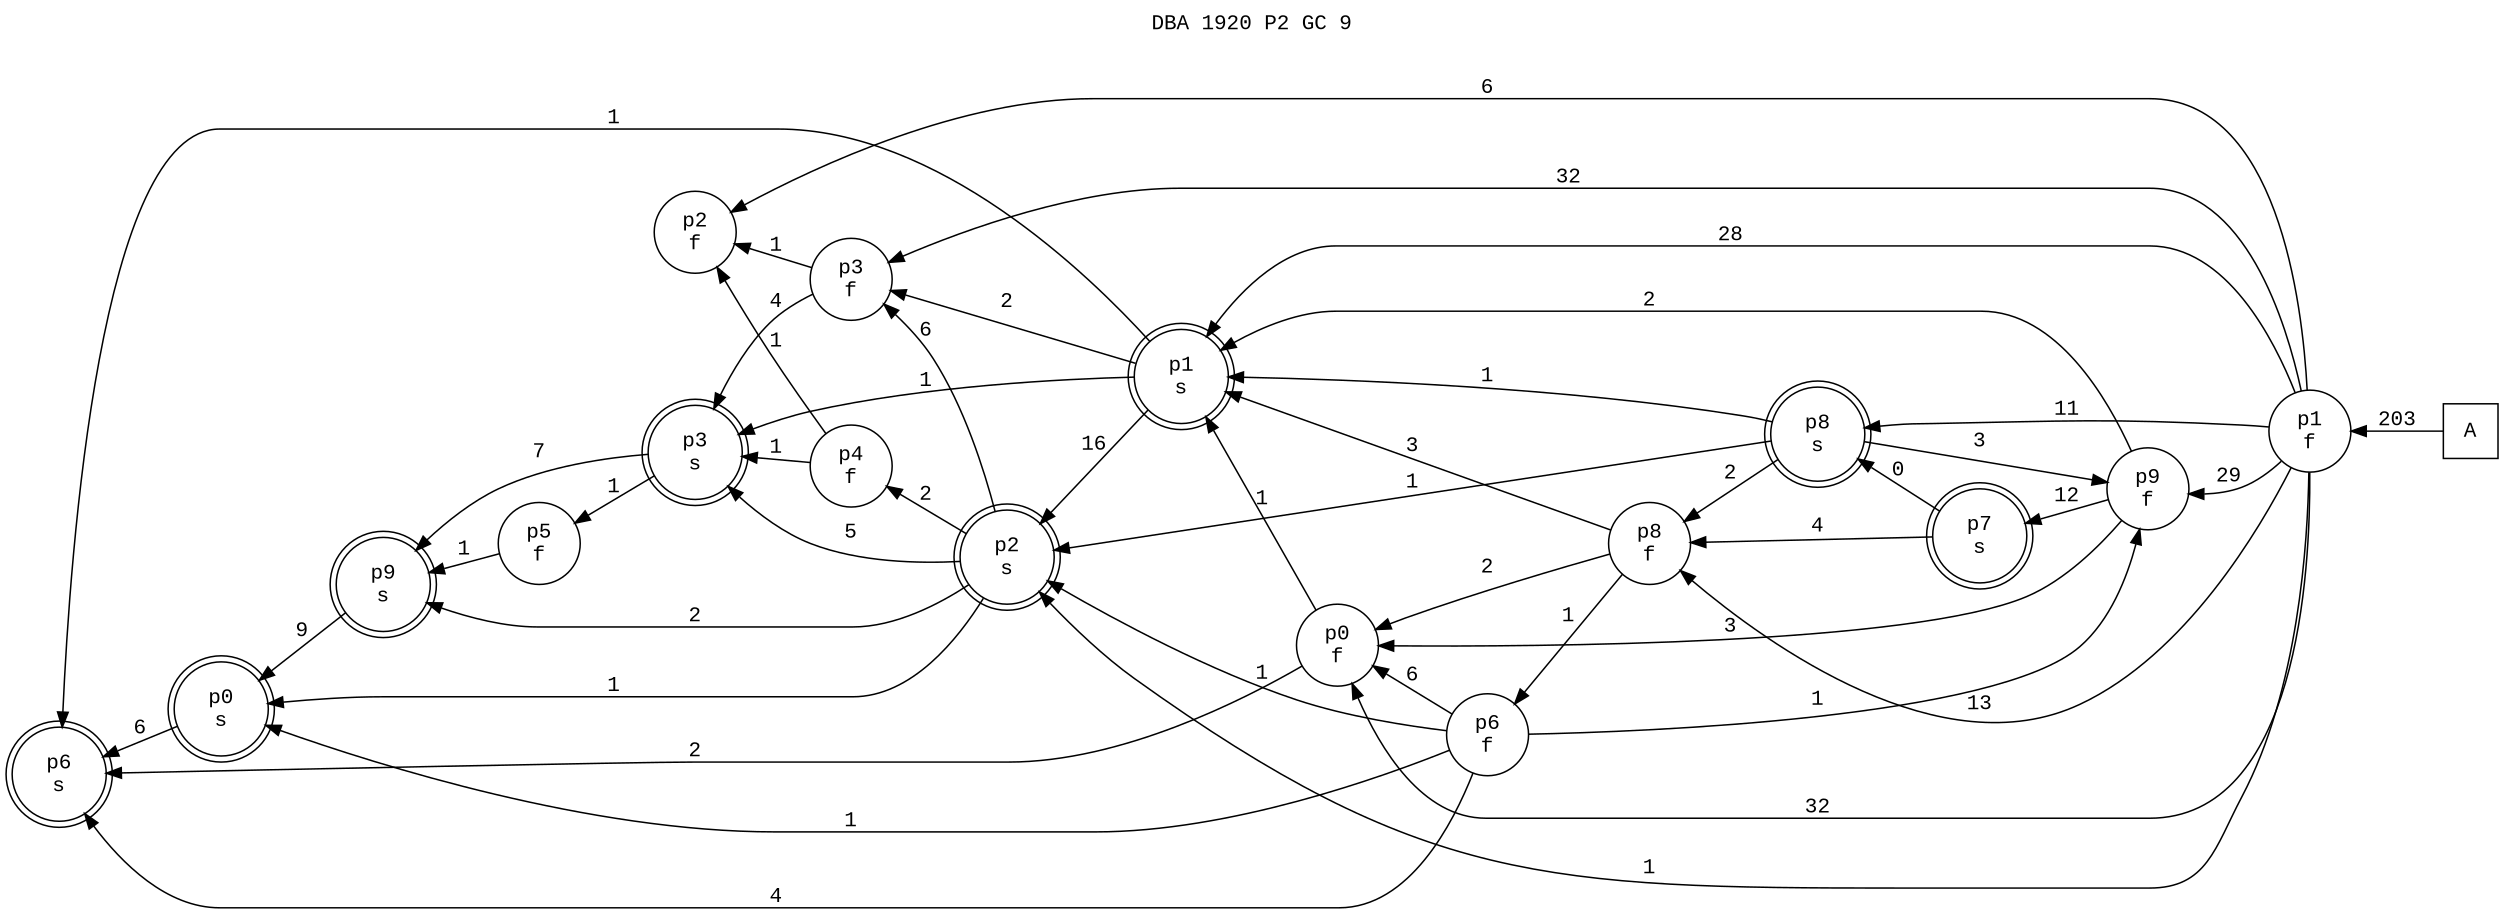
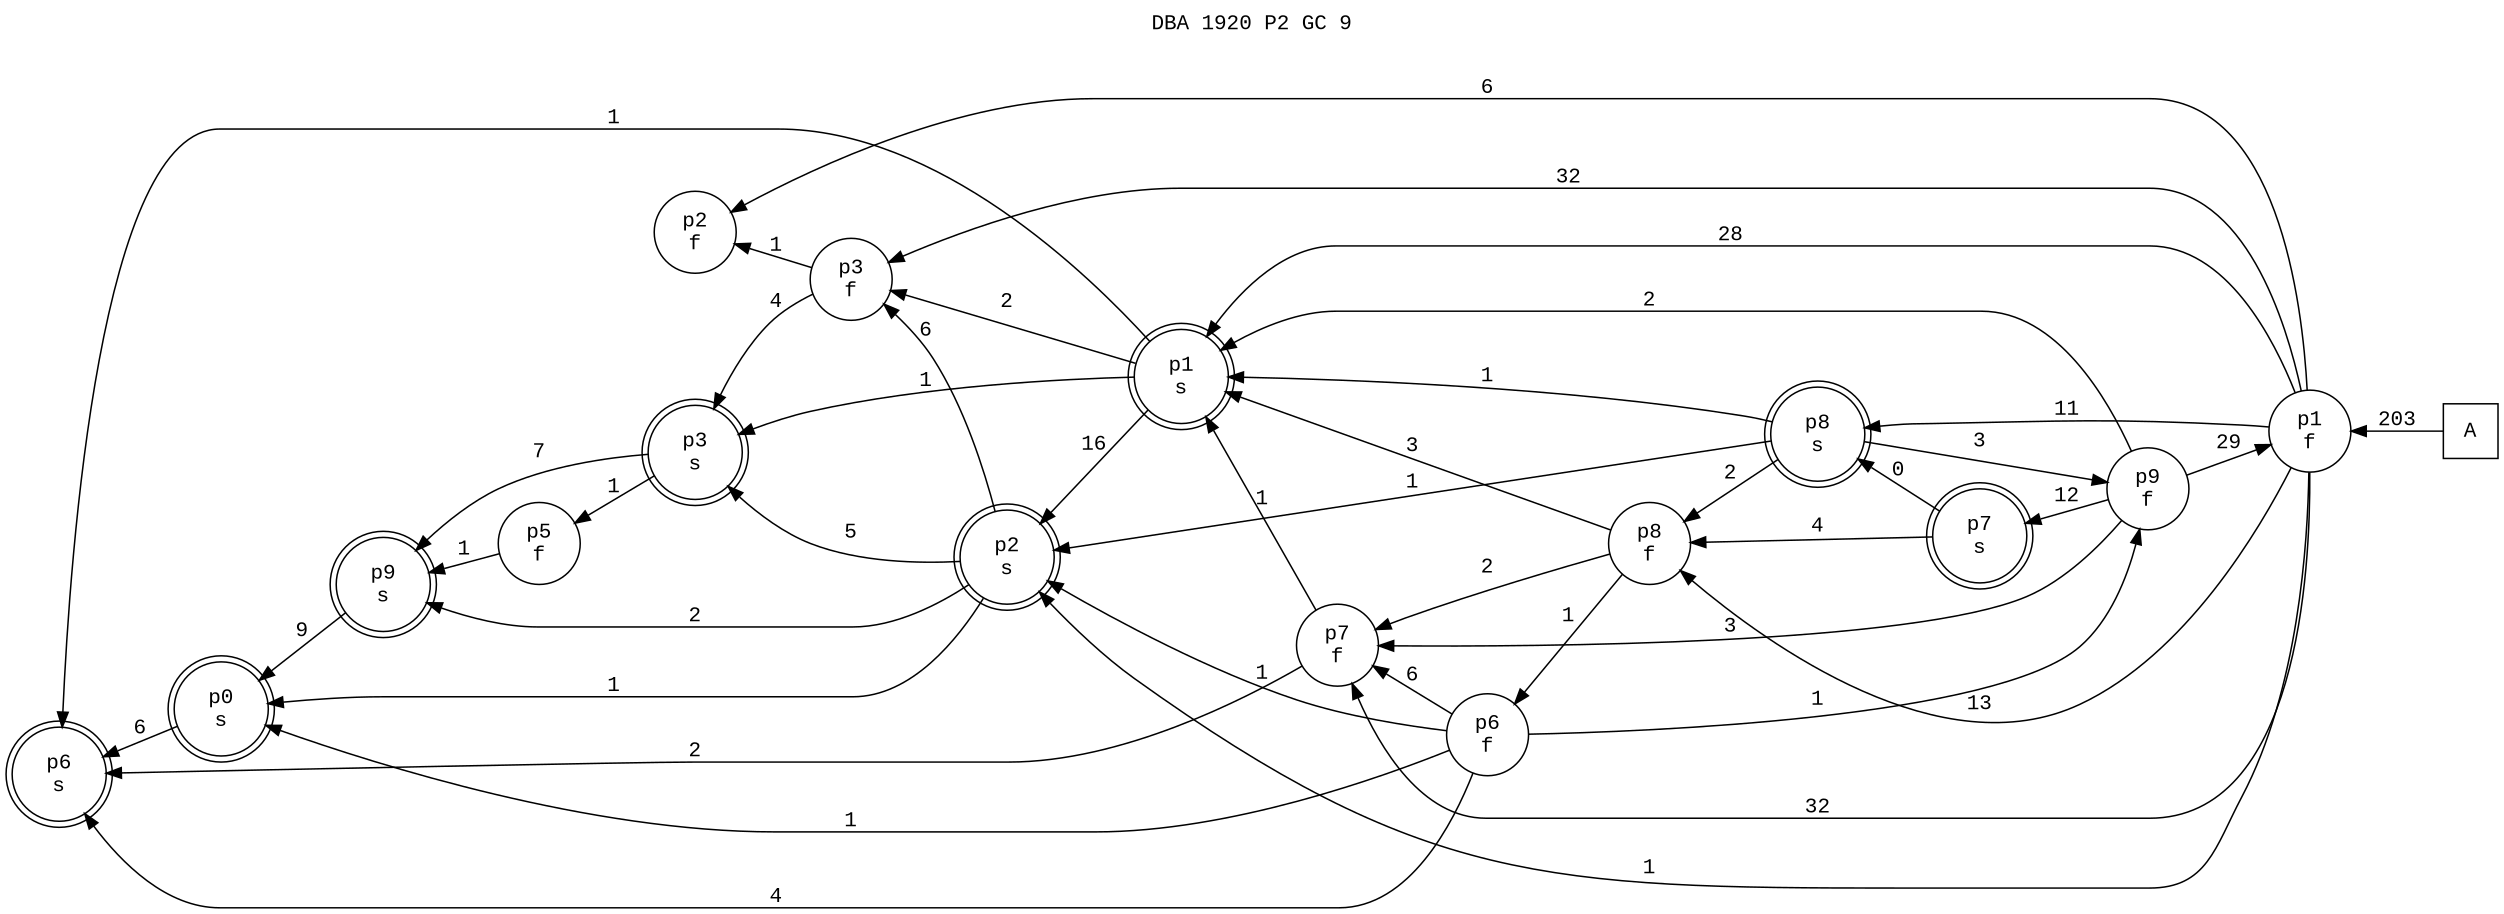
(851, 466) -> none
(2246, 485) -> (2222, 462)
(1337, 645) -> (1337, 645)
